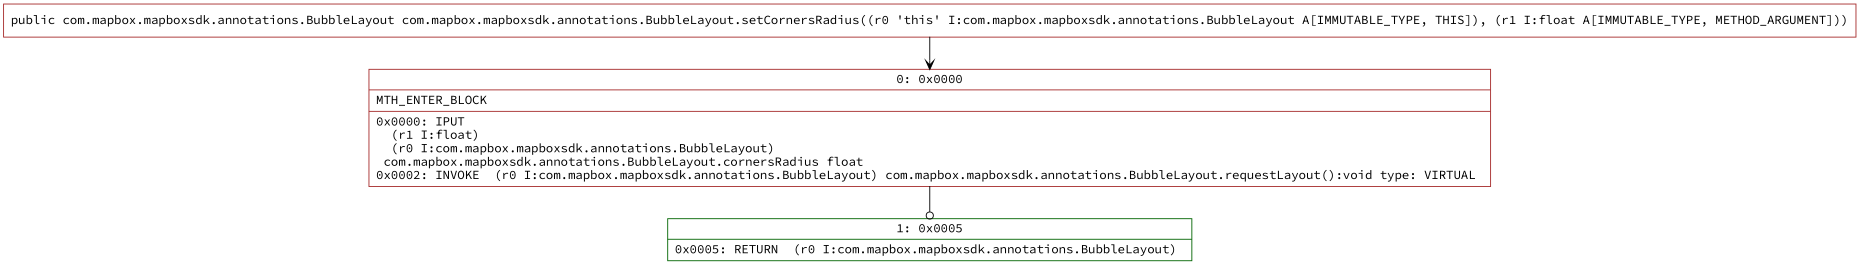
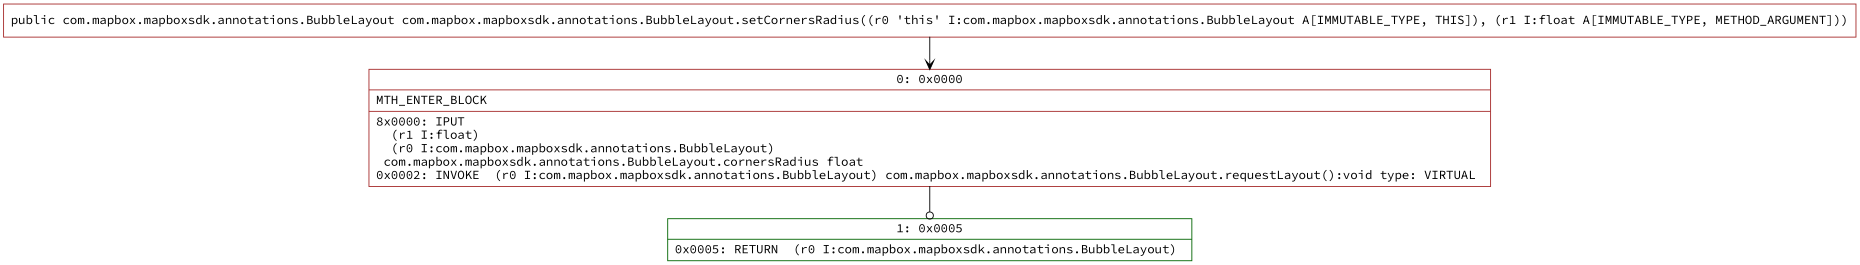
(428, 122) -> (428, 122)
